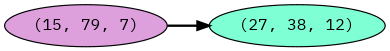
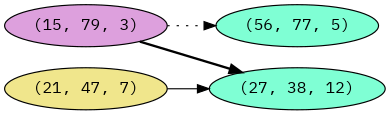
(86, 26) -> (86, 26)
none -> (297, 26)
none -> (86, 89)
